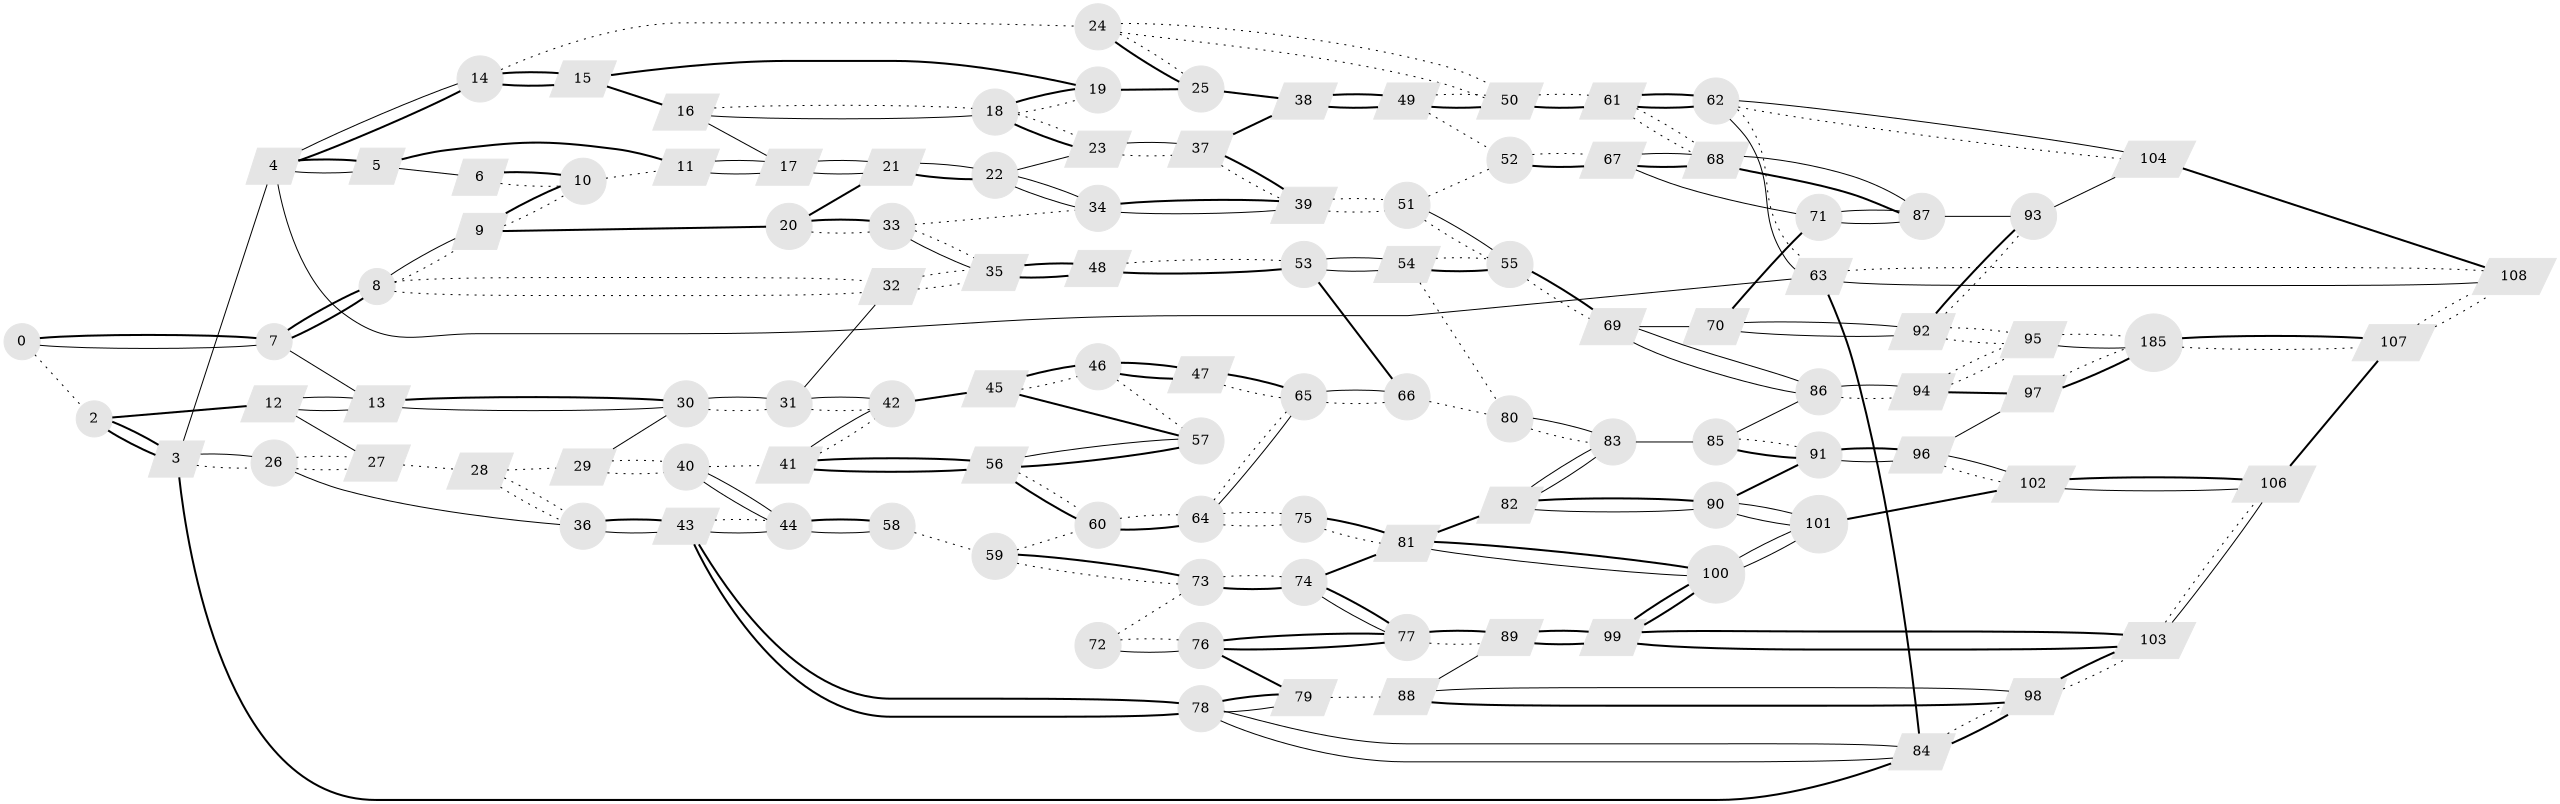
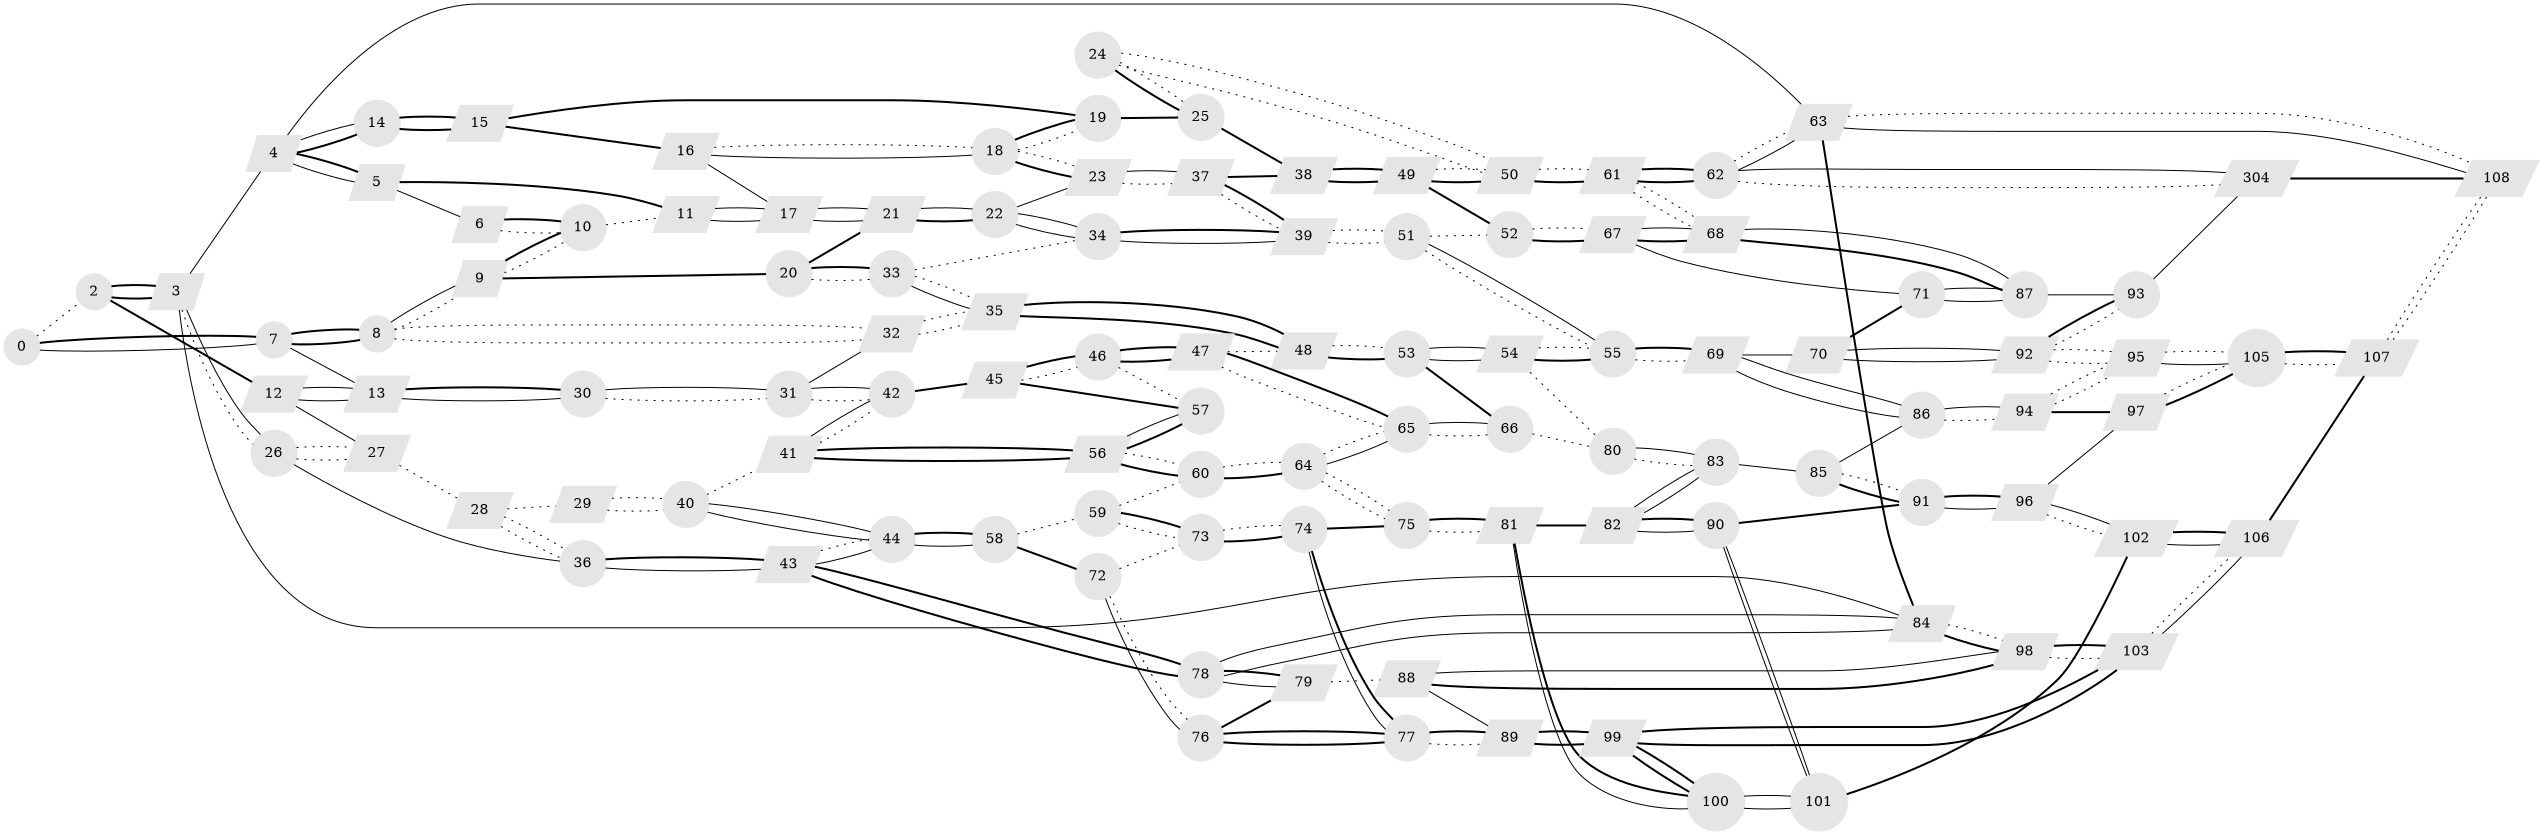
(785, 23) -> none
(1459, 131) -> (1459, 206)
(2154, 159) -> (2257, 178)
(2154, 343) -> (2257, 358)
none -> (1253, 351)
(640, 432) -> none
none -> (1047, 558)
(1351, 565) -> (1356, 527)
(931, 800) -> (939, 628)
